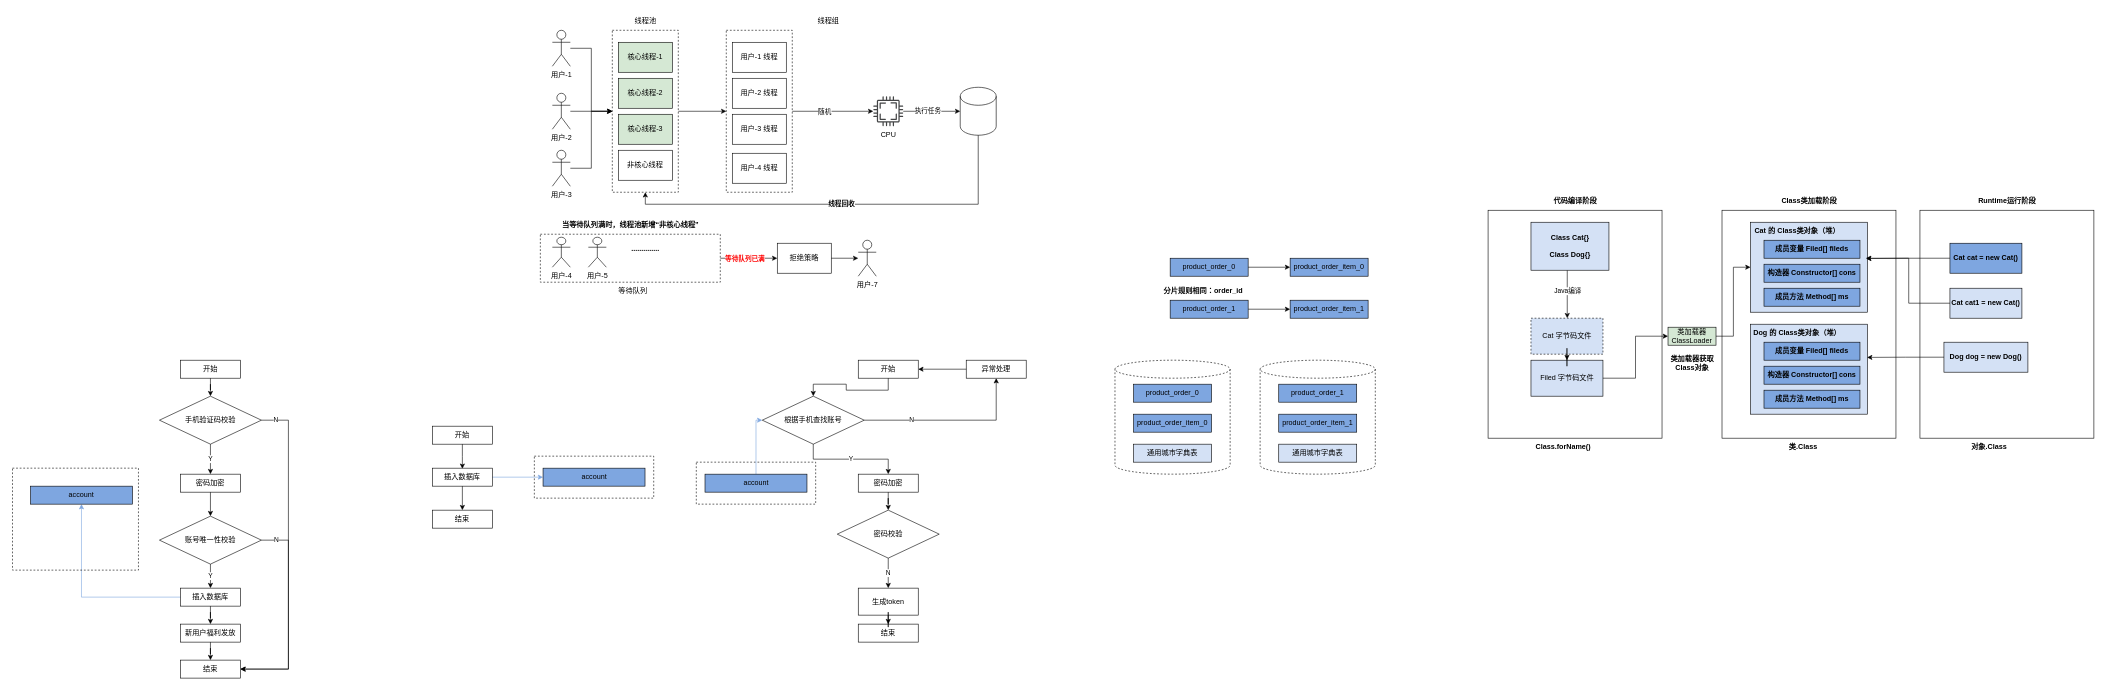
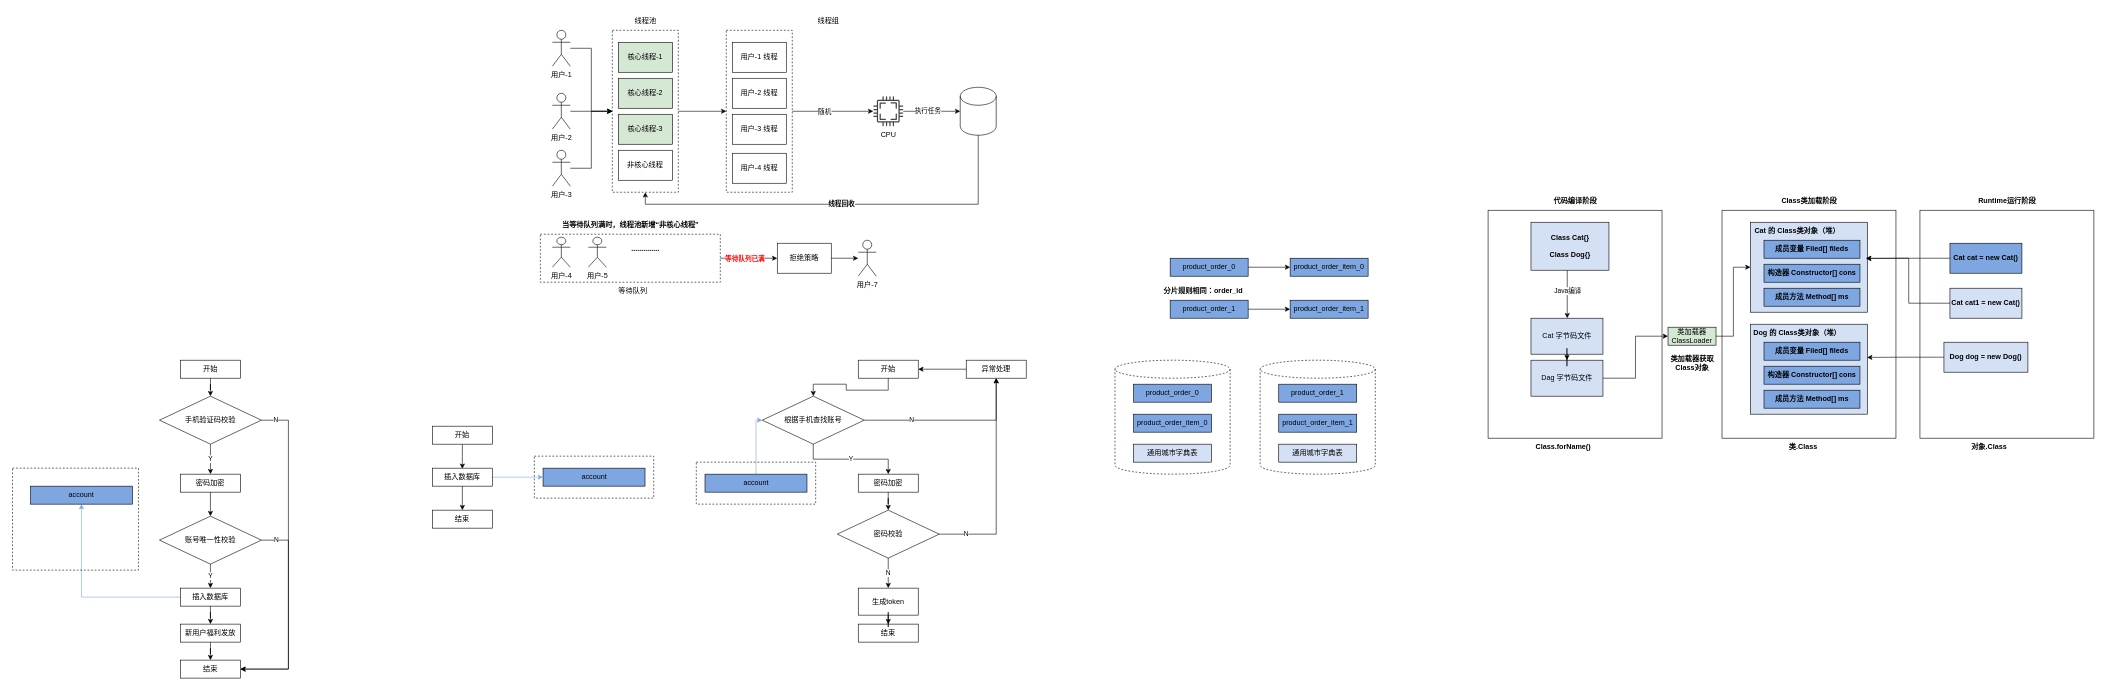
(1567, 336) -> (1567, 336)
(1568, 378) -> (1568, 378)
none -> (965, 534)
